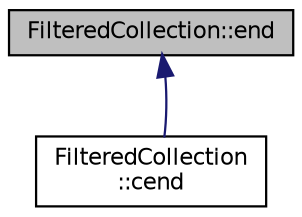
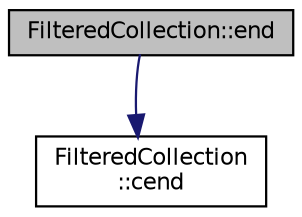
(166, 107) -> (136, 84)
